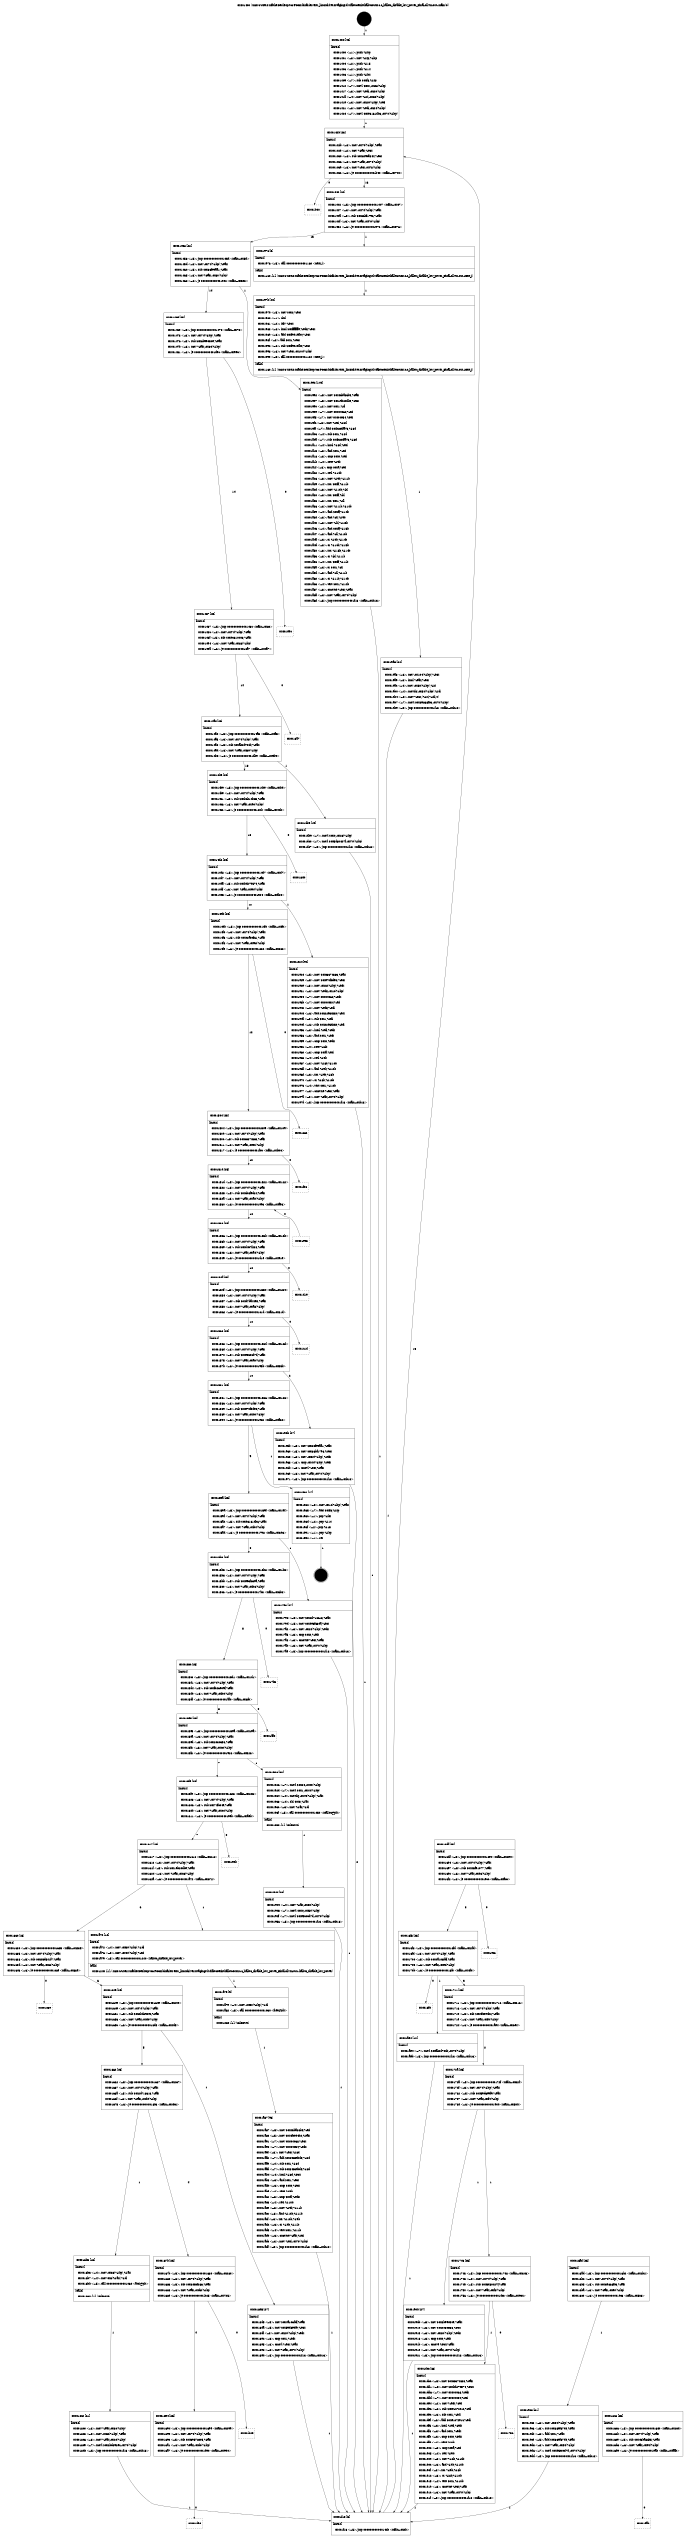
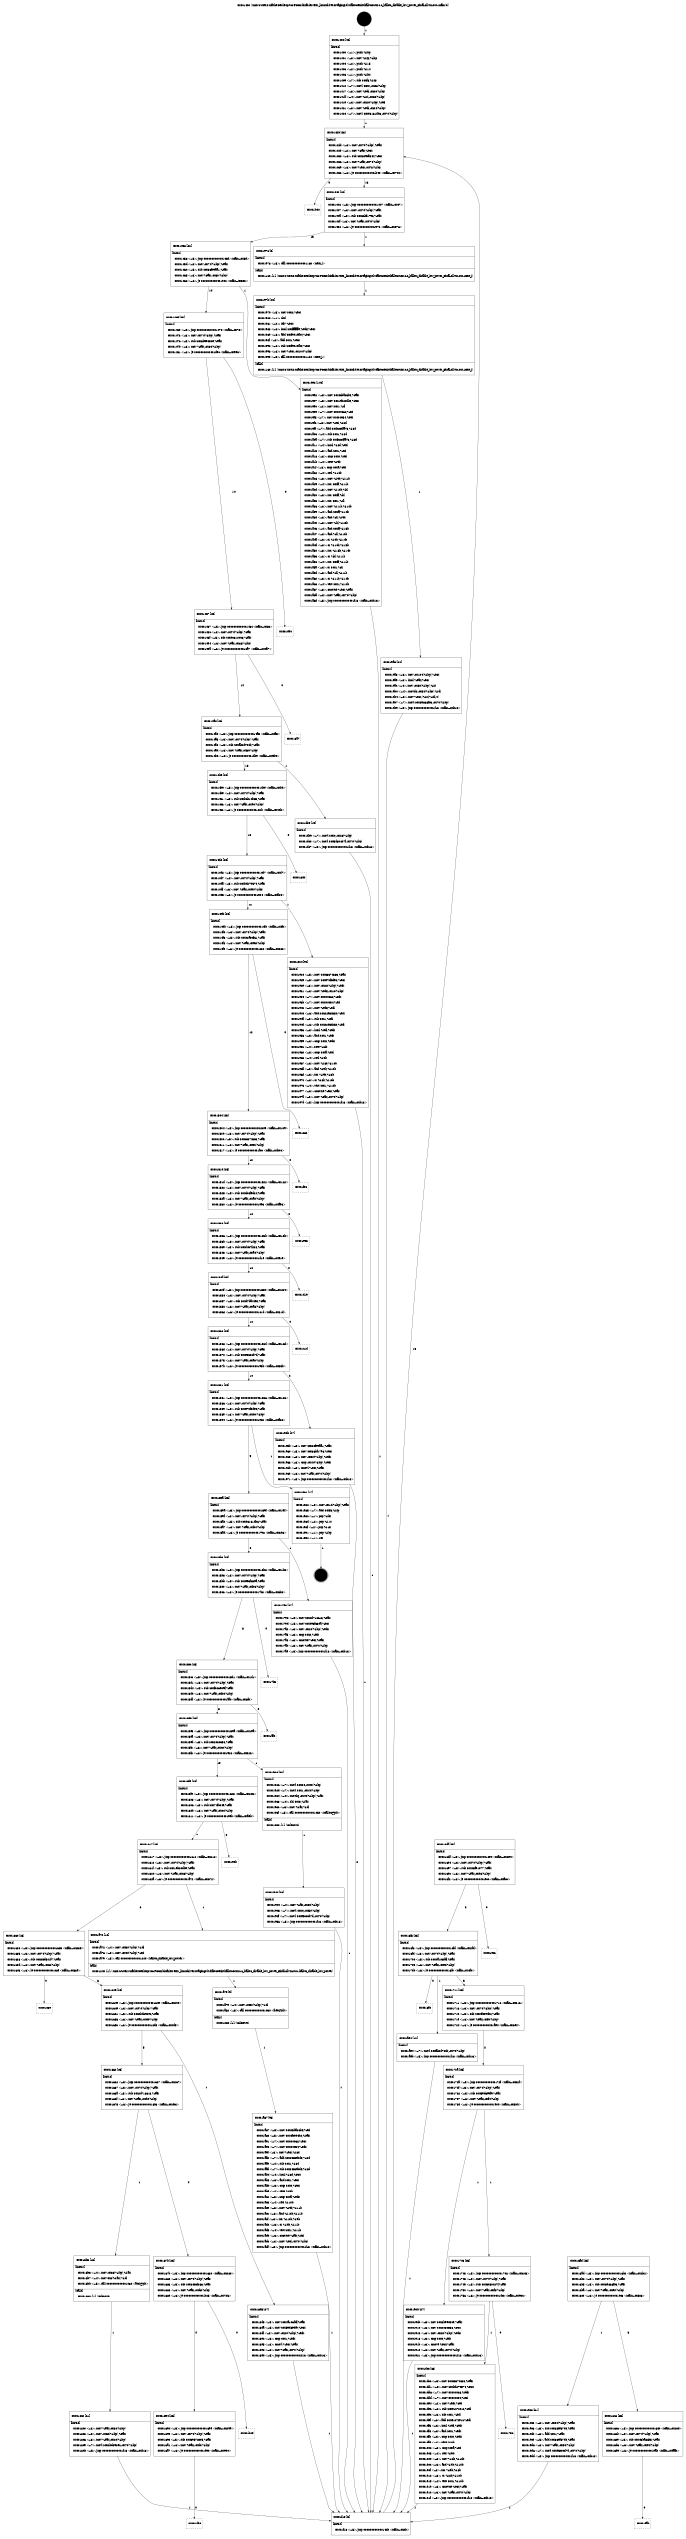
(292, 1220) -> (293, 1221)
(218, 1763) -> (218, 1763)
none -> (625, 2355)
